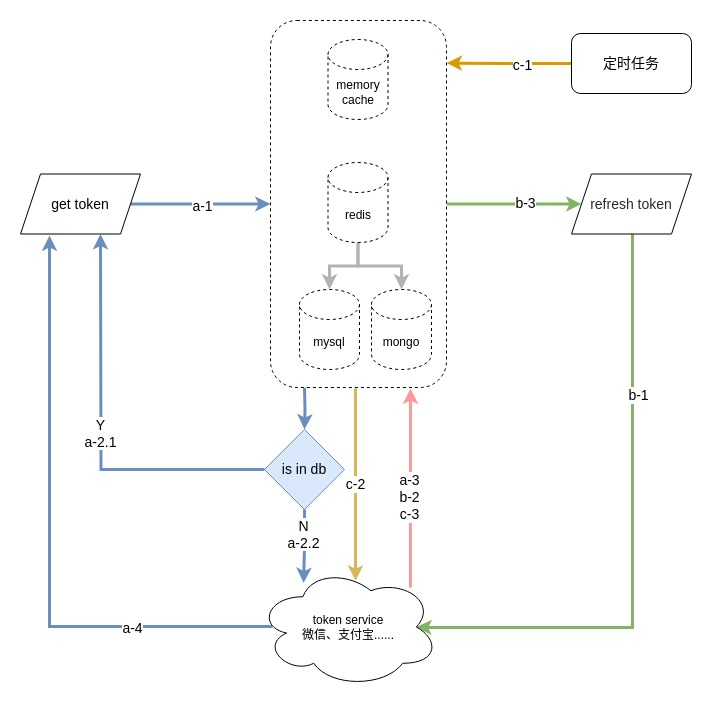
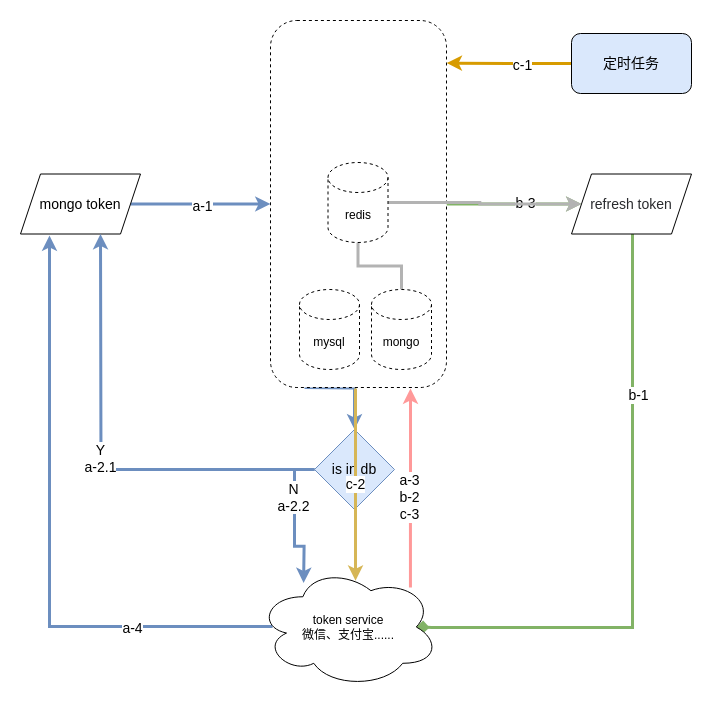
(632, 64) -> (632, 64)
(358, 80) -> none
(81, 205) -> (81, 205)
(337, 266) -> (446, 203)
(402, 276) -> (402, 281)
(305, 470) -> (355, 470)
(428, 627) -> (429, 627)
